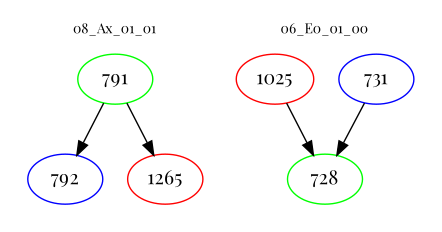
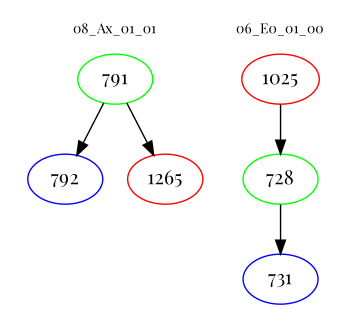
(354, 123) -> (281, 222)
